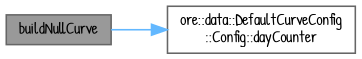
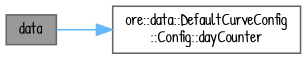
(59, 30) -> (31, 30)
